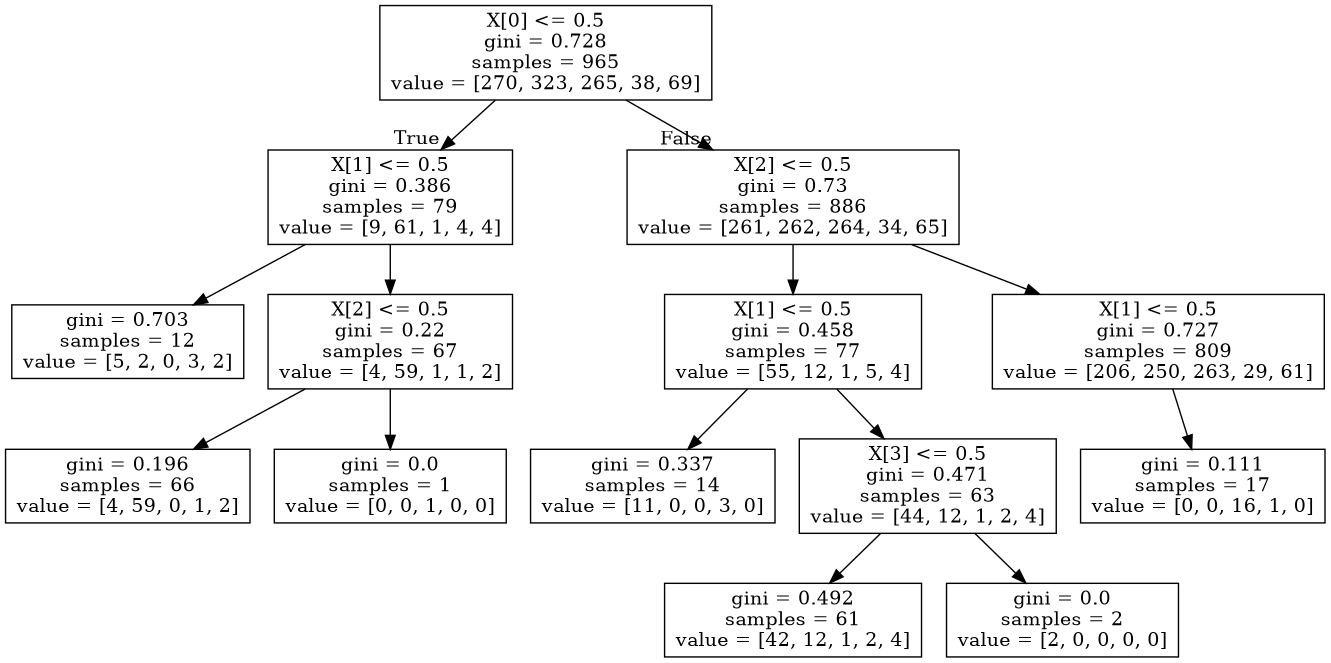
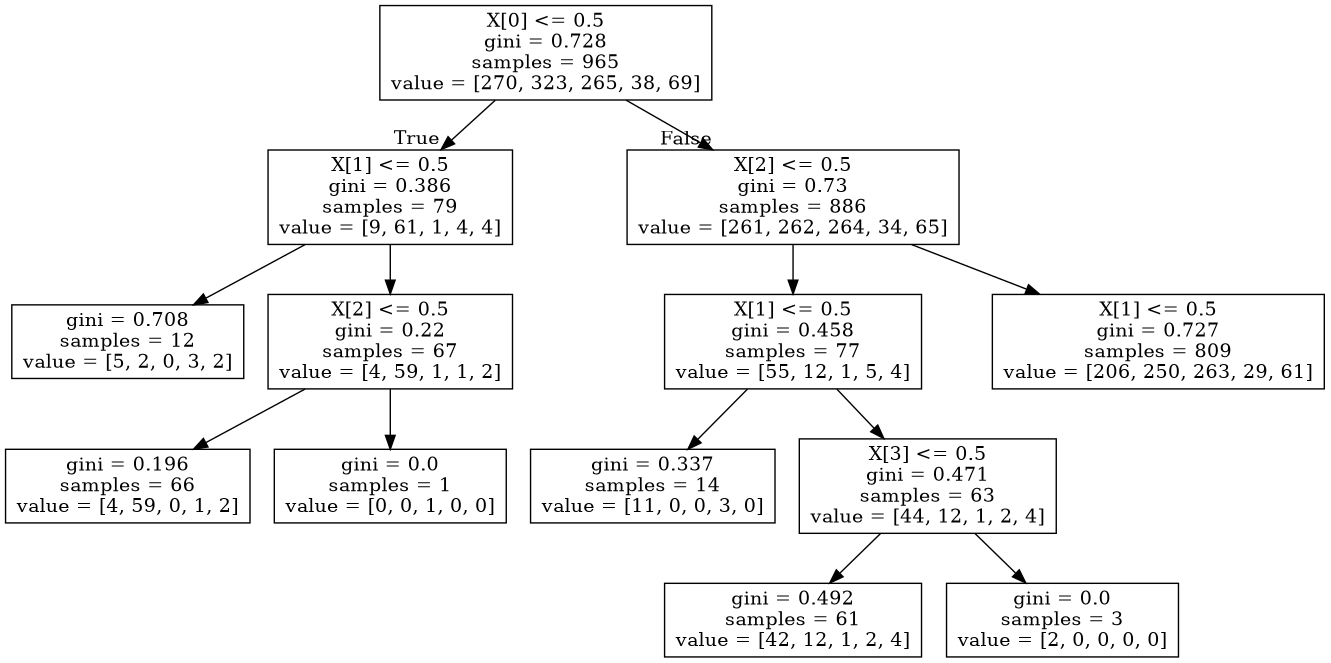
(128, 342) -> (128, 342)
(1203, 486) -> none
(1062, 620) -> (1062, 620)
